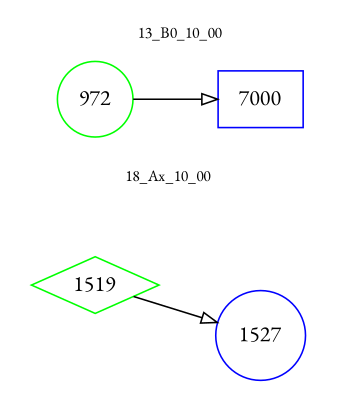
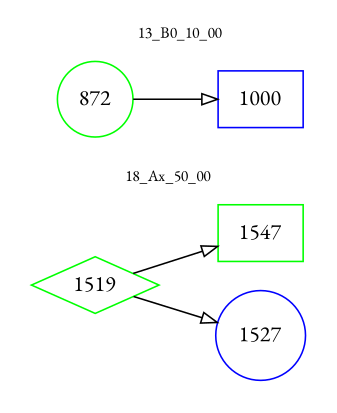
(95, 99) -> (95, 99)
(261, 99) -> (261, 99)
(169, 177) -> (169, 177)
none -> (261, 233)
